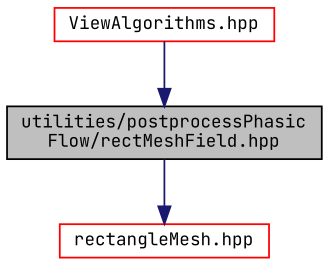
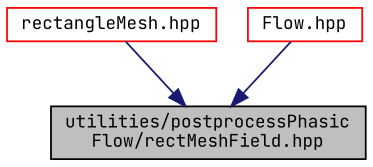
(164, 25) -> (305, 25)
(164, 183) -> (149, 67)
